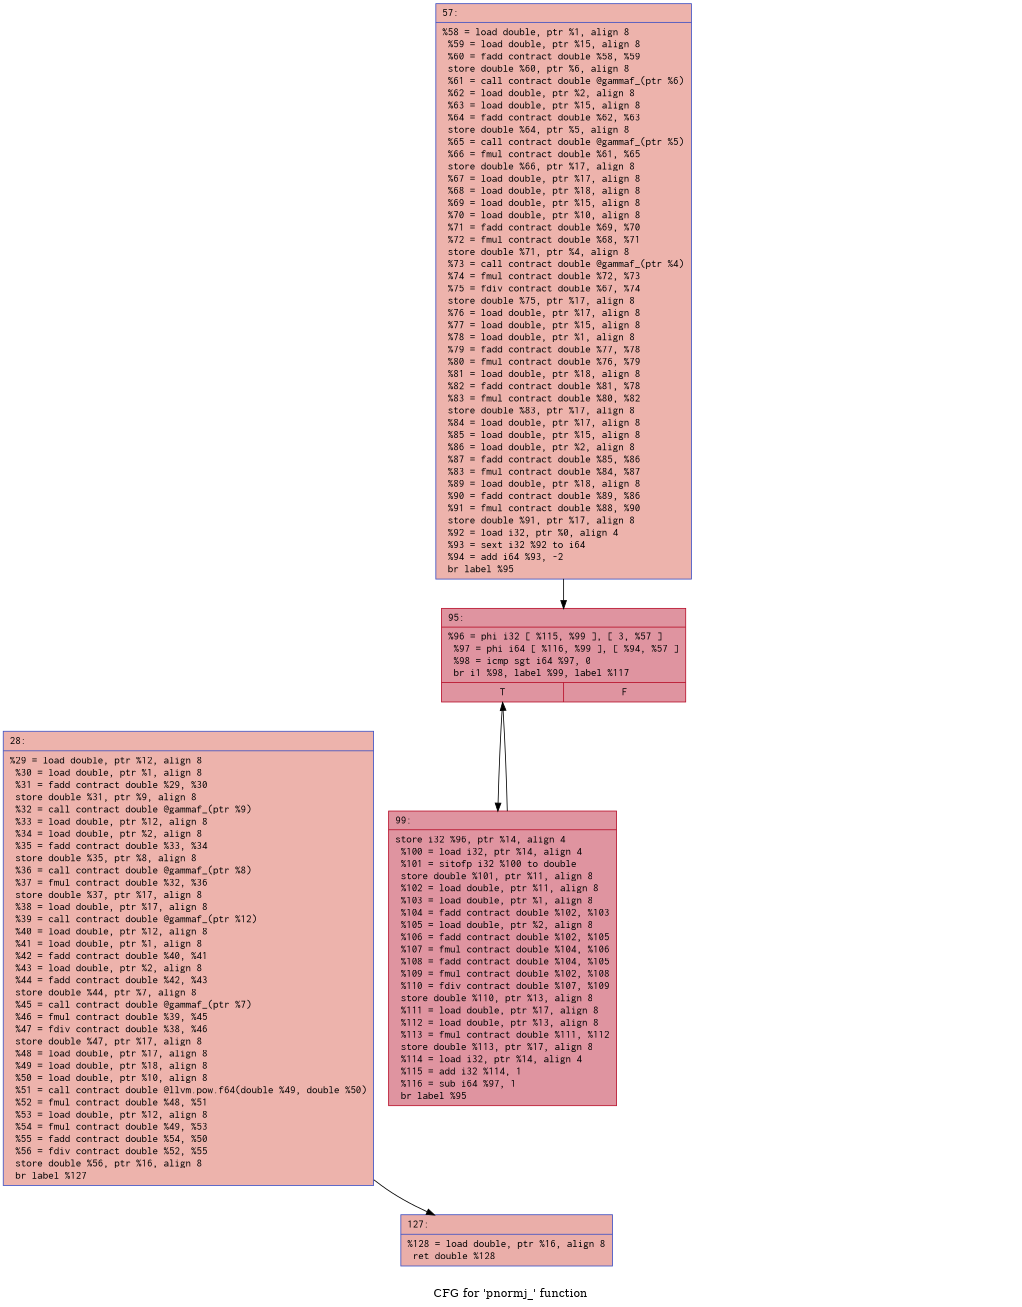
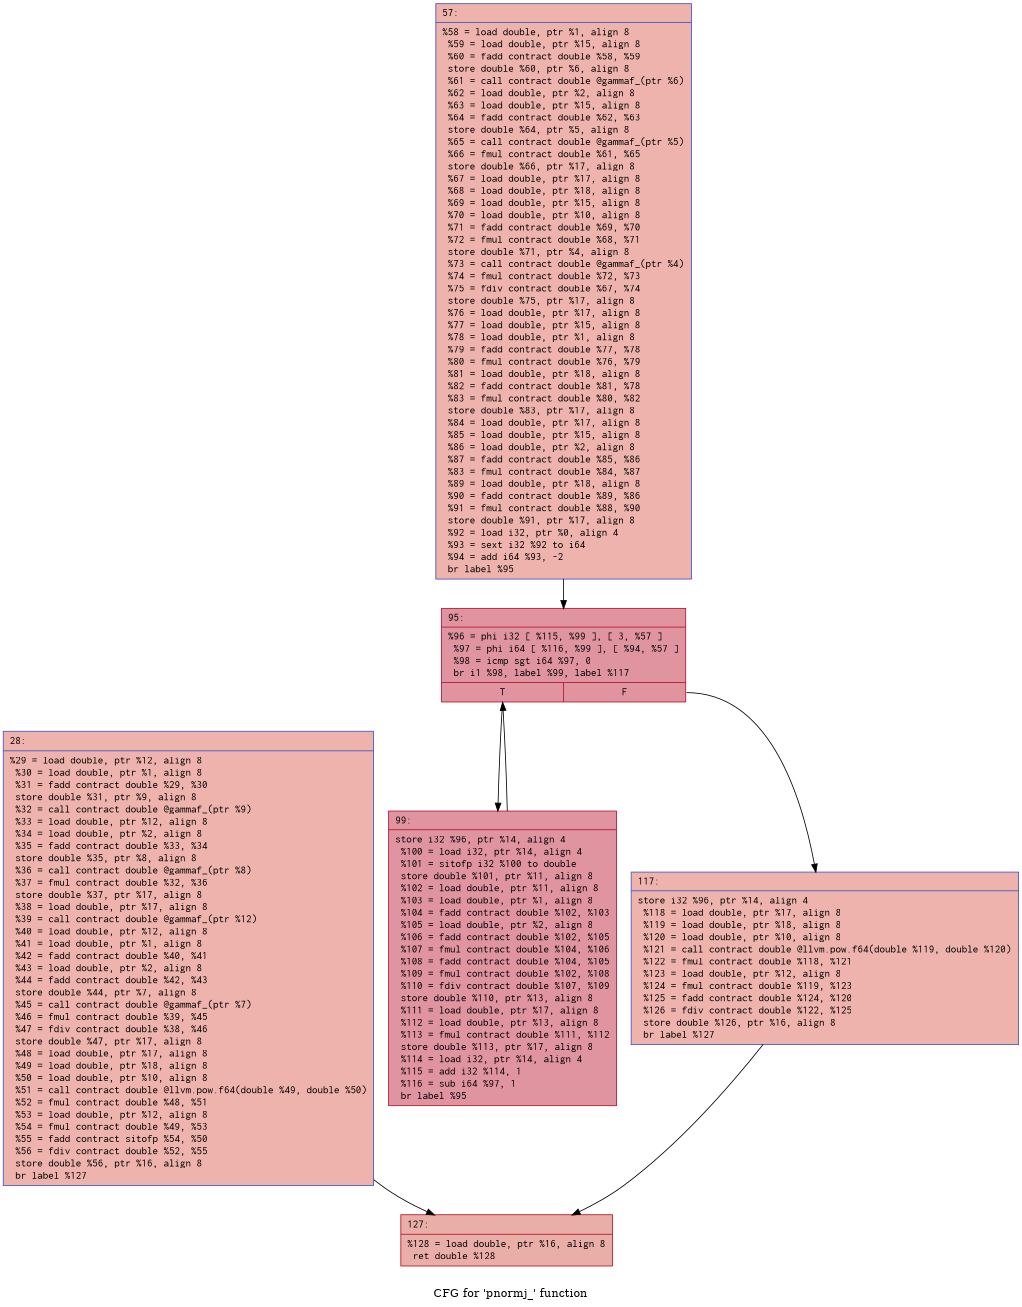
none -> (825, 958)
(109, 1139) -> (109, 1139)
(507, 1240) -> (507, 1240)
